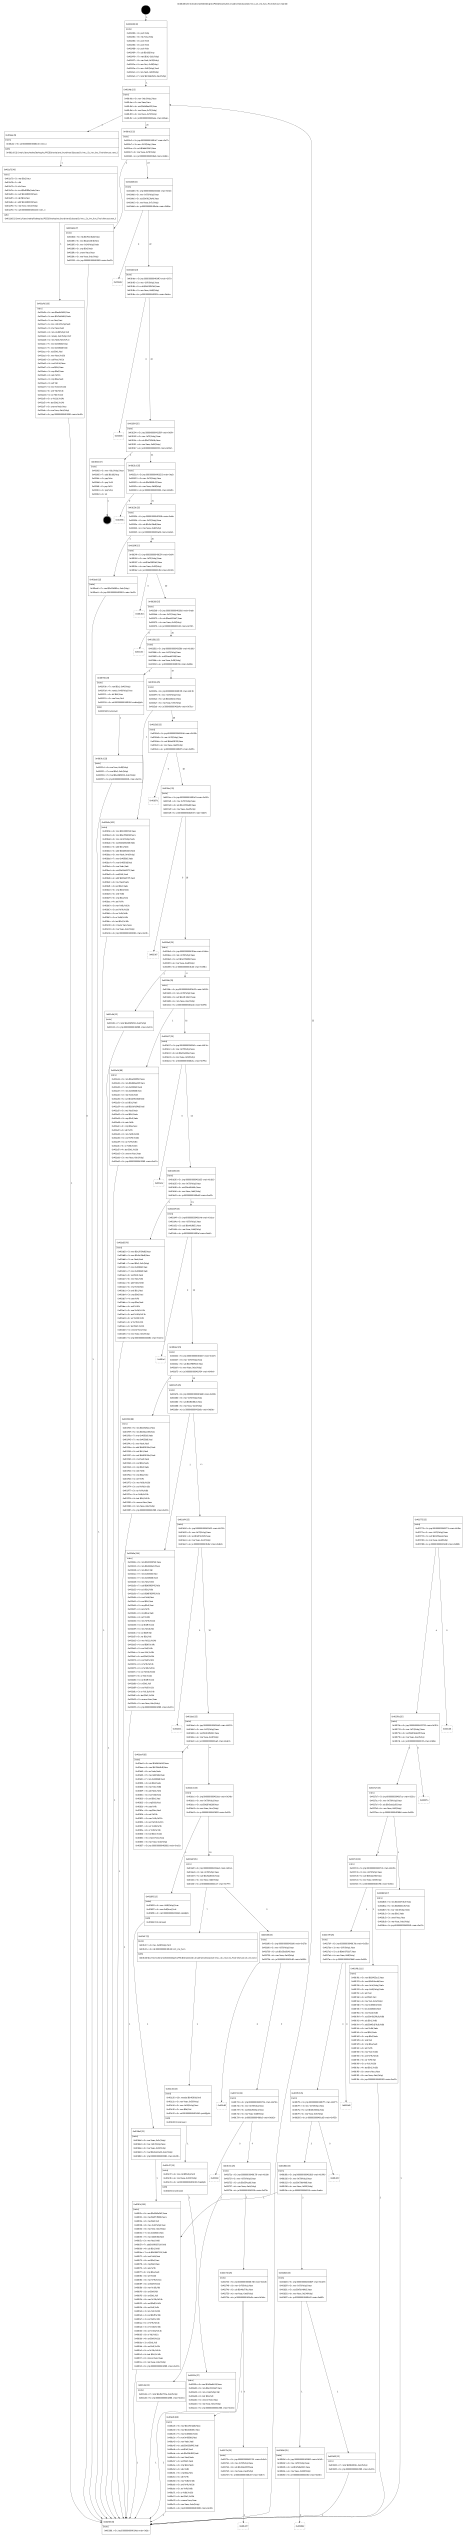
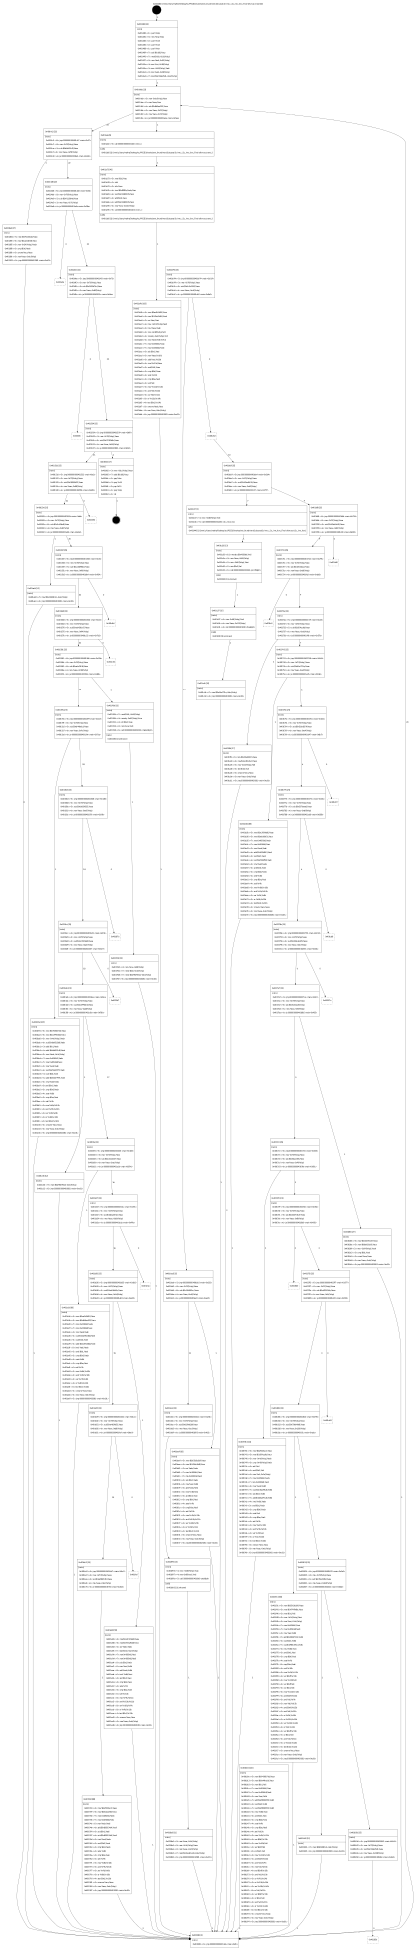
none -> (301, 762)
(192, 1398) -> none
none -> (217, 1738)
(209, 1835) -> (223, 451)
(156, 2180) -> (202, 1896)
